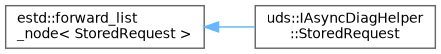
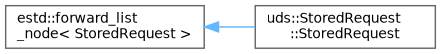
(345, 27) -> (345, 27)
